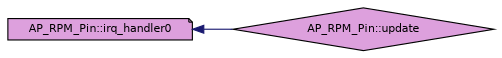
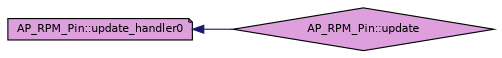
(100, 29) -> (100, 29)
